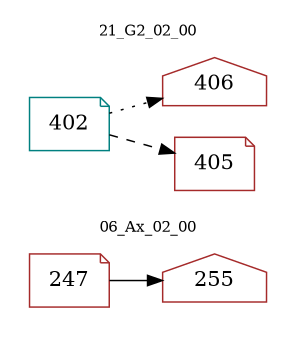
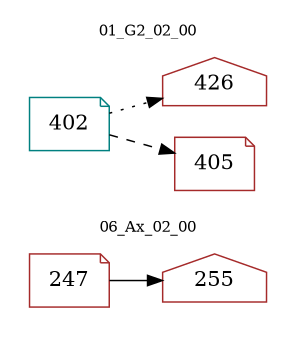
(148, 32) -> (148, 32)
(215, 84) -> (215, 84)
